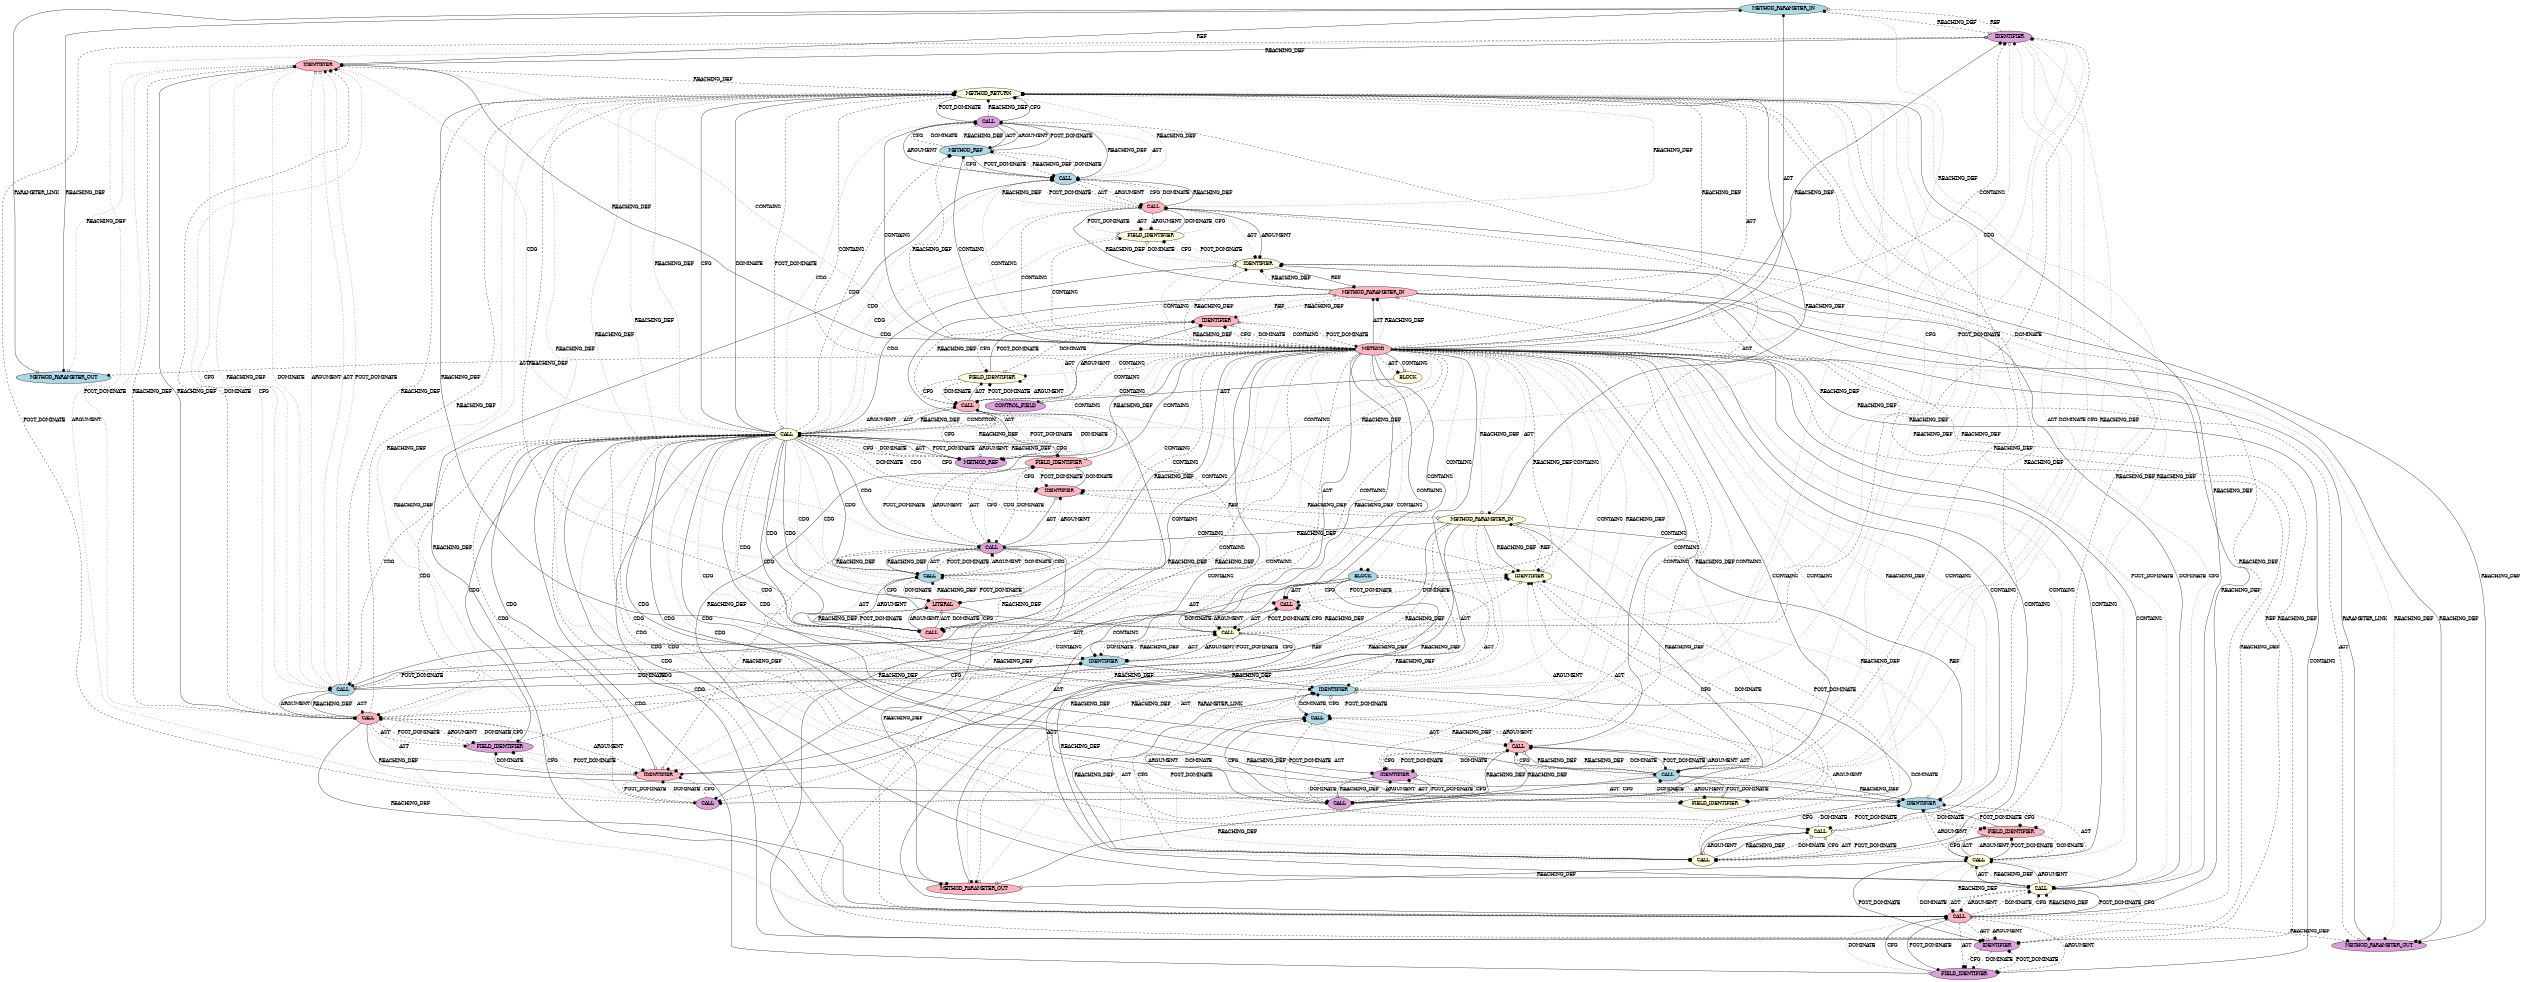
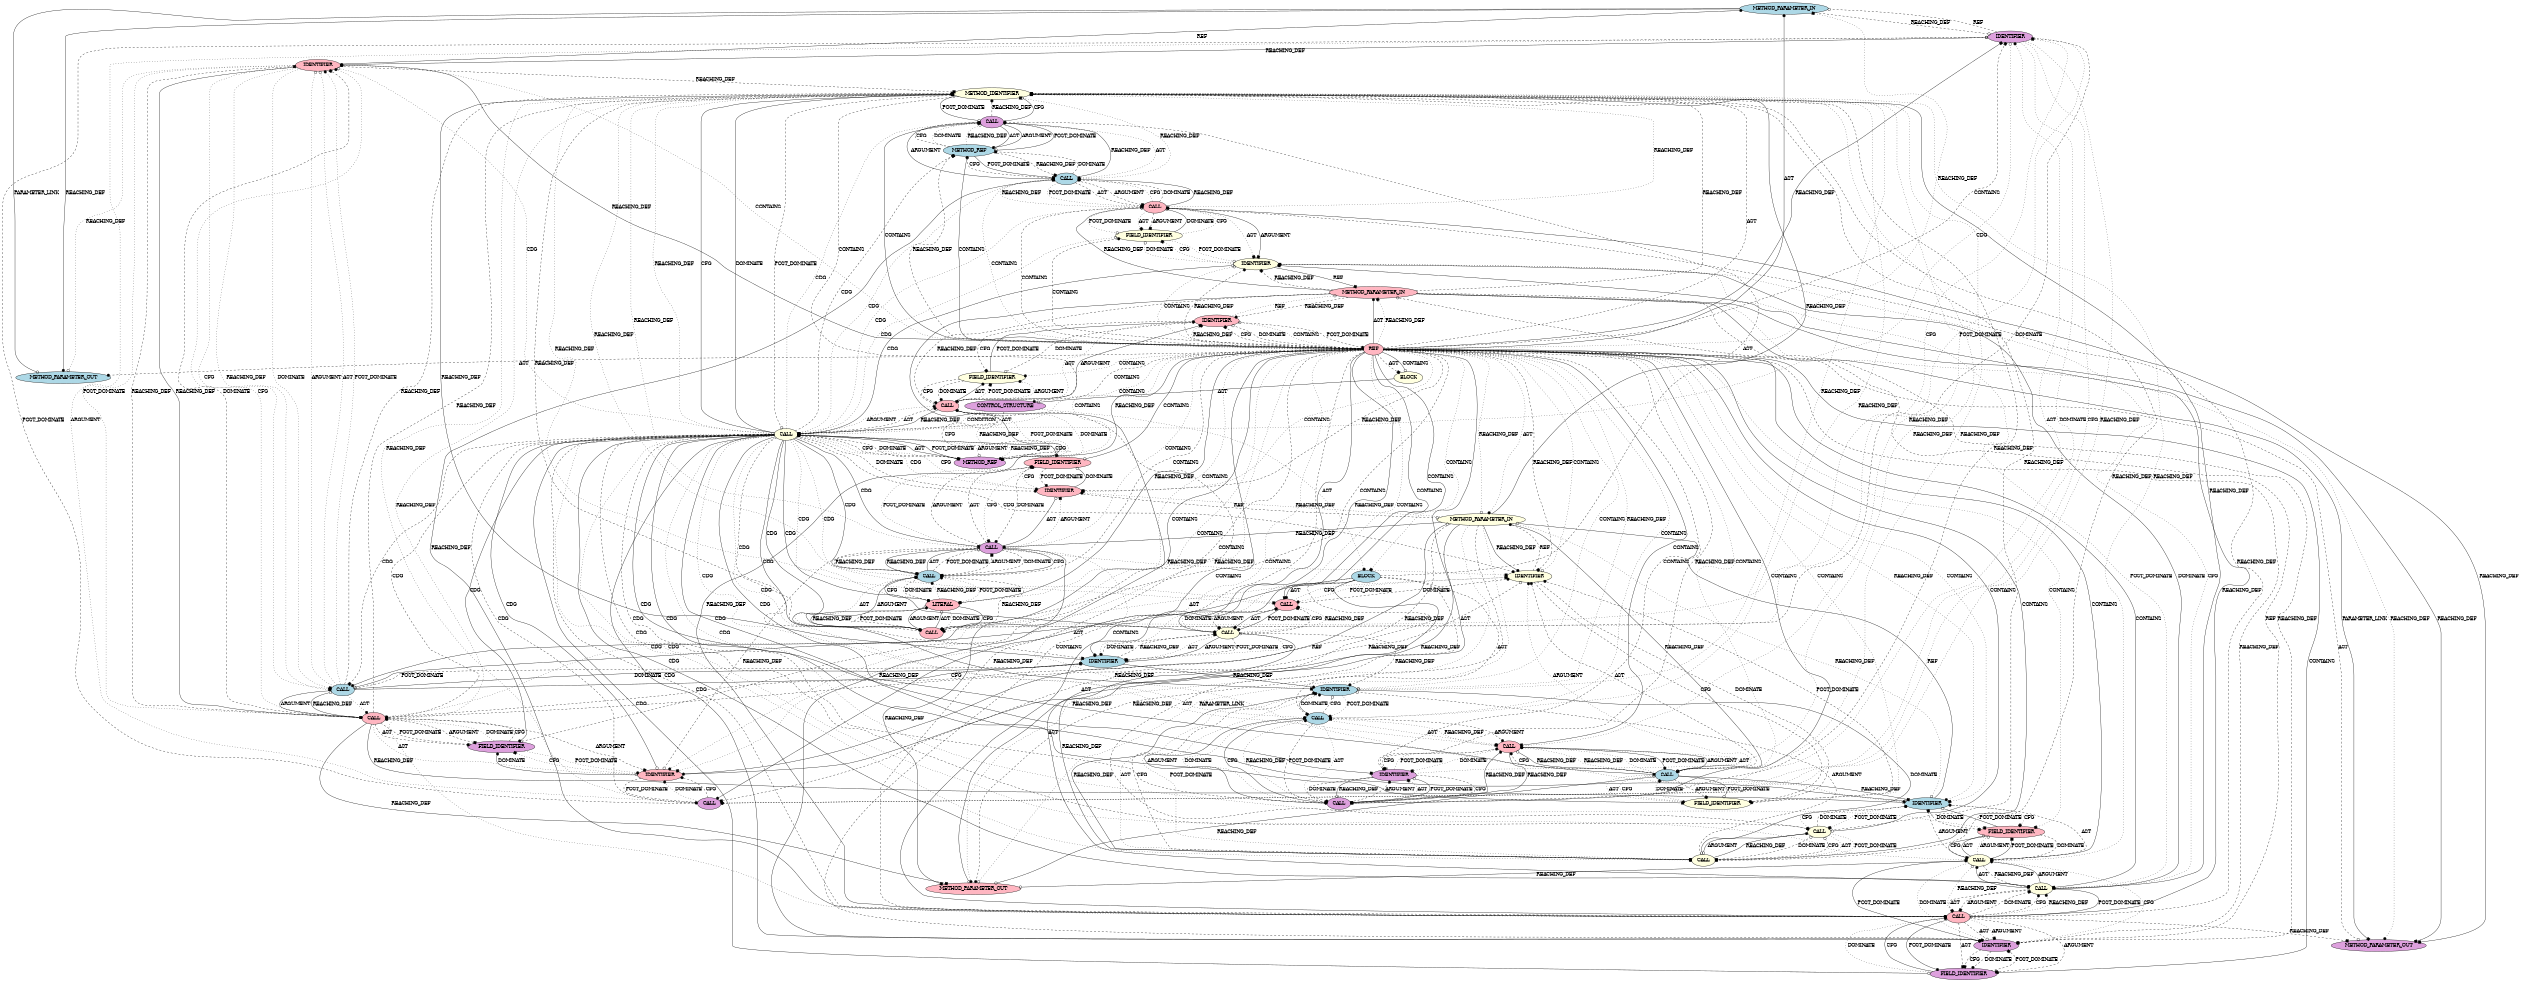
(988, 94) -> (992, 94)
(1373, 349) -> (1373, 349)
(1015, 406) -> (1005, 406)
